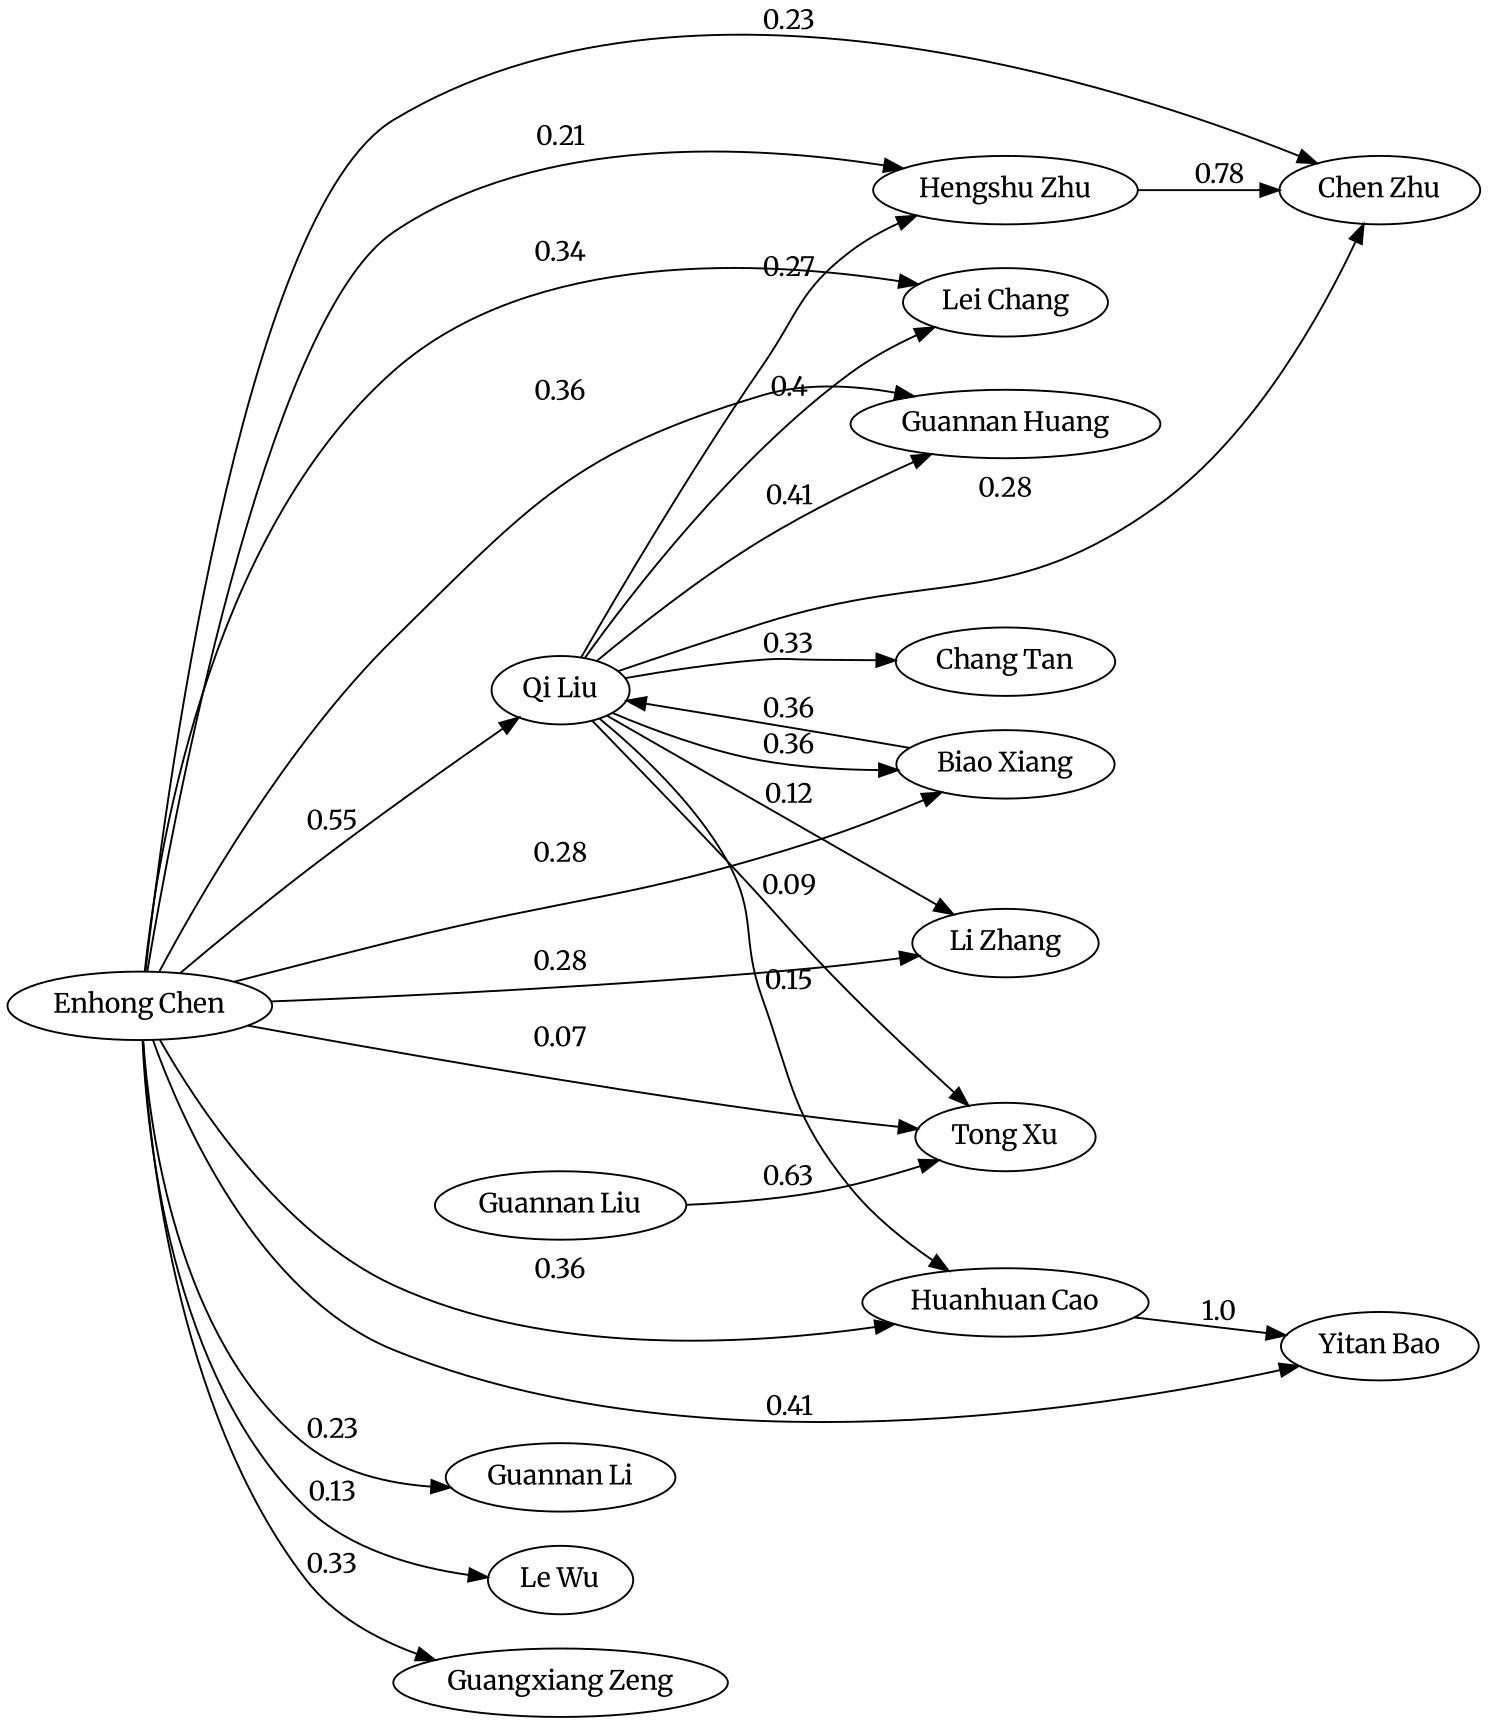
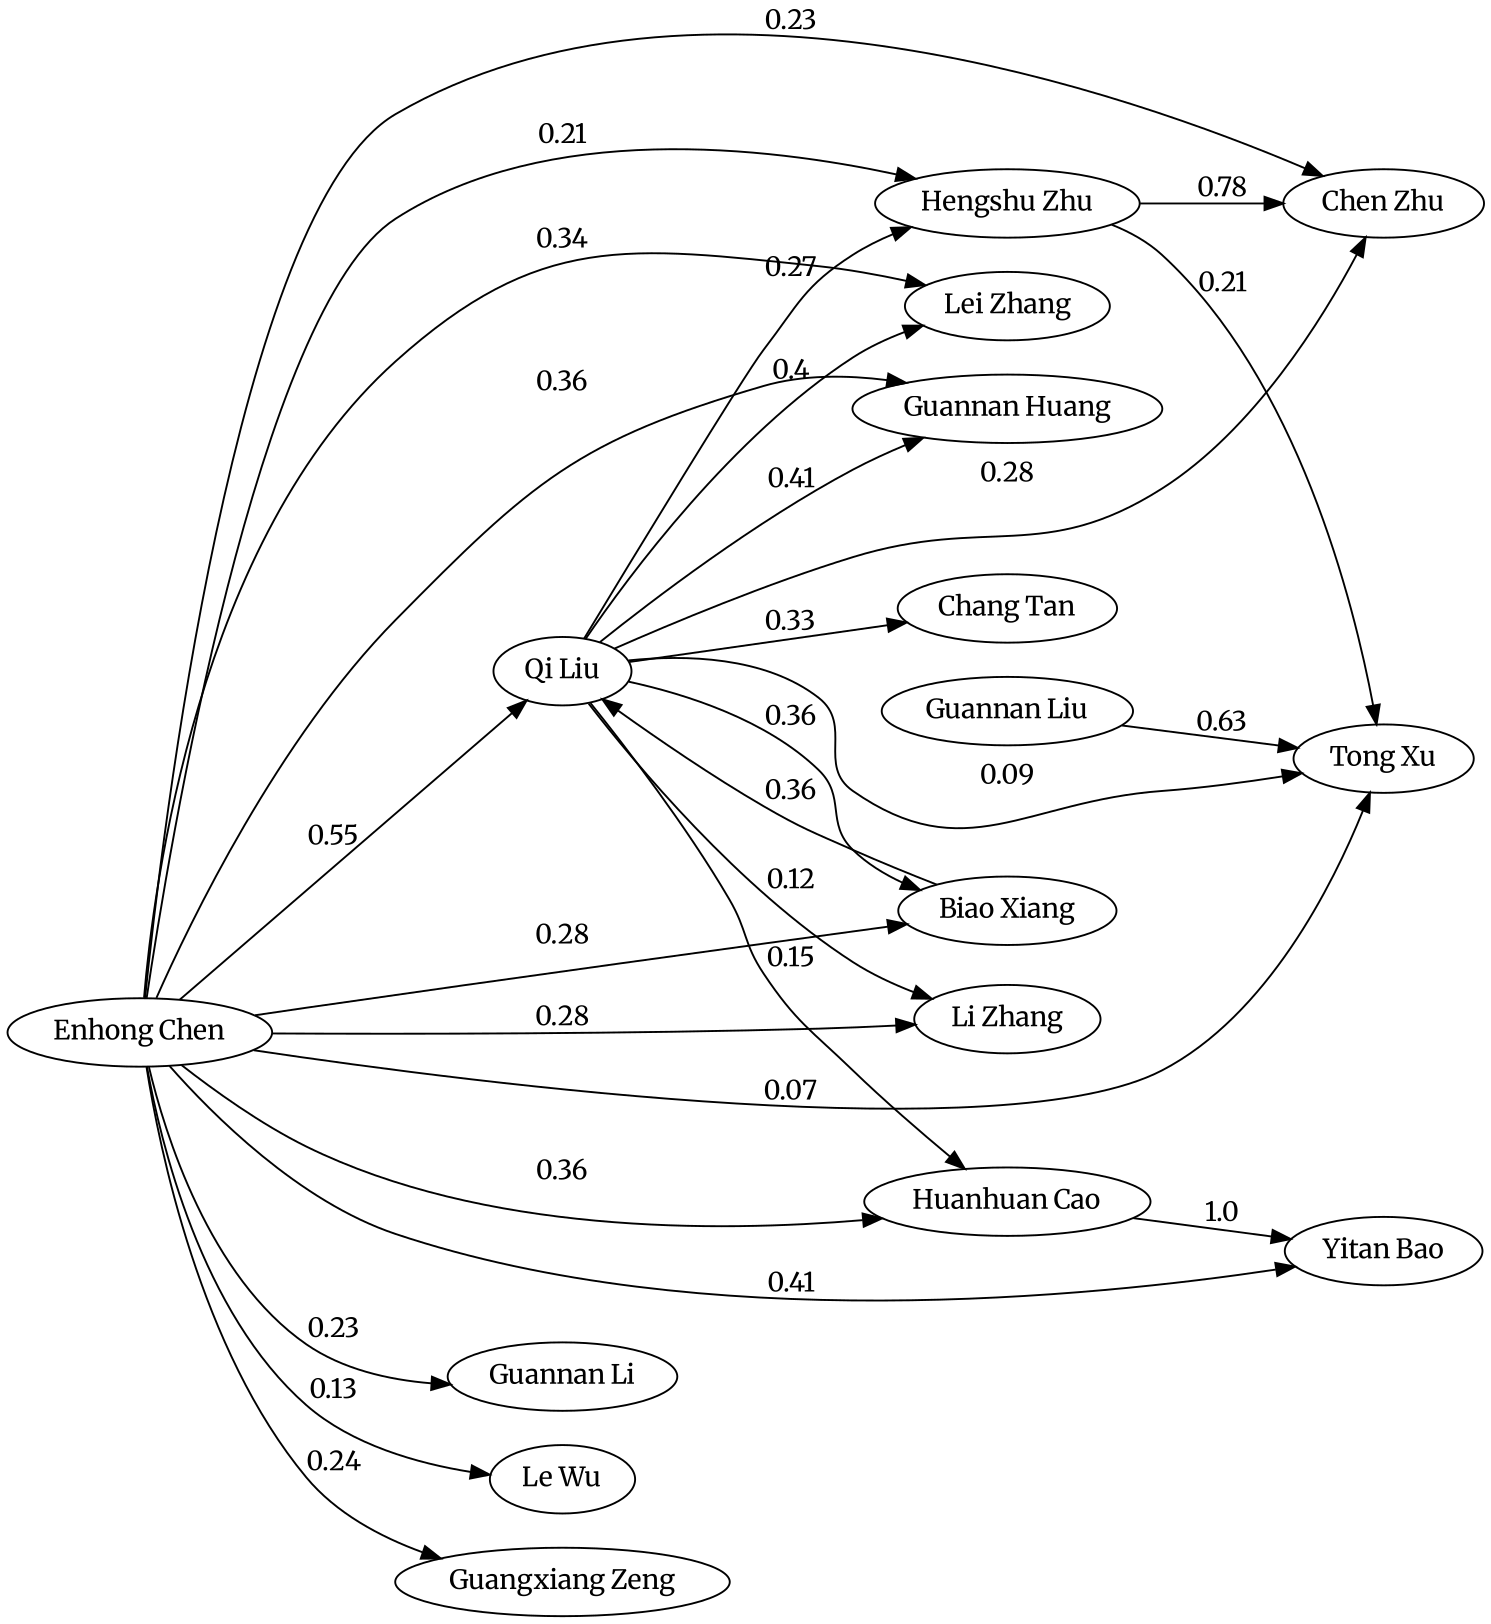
(1005, 302) -> (1007, 306)
none -> (1289, 437)
(333, 1566) -> (334, 1463)
